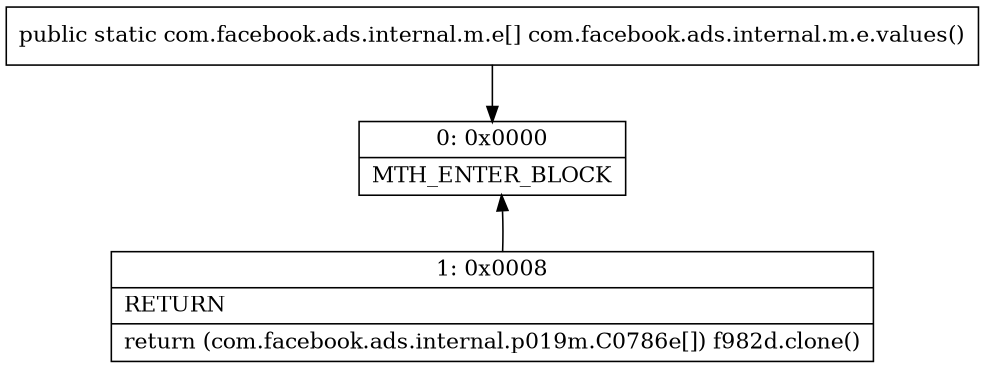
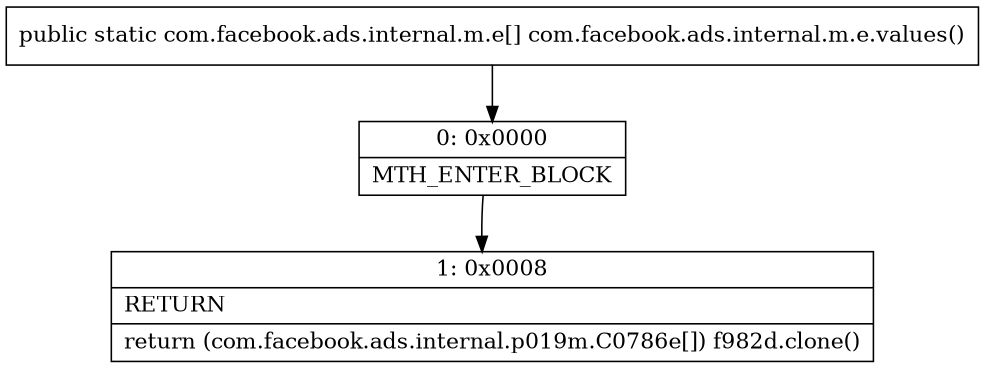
(503, 232) -> (482, 216)
